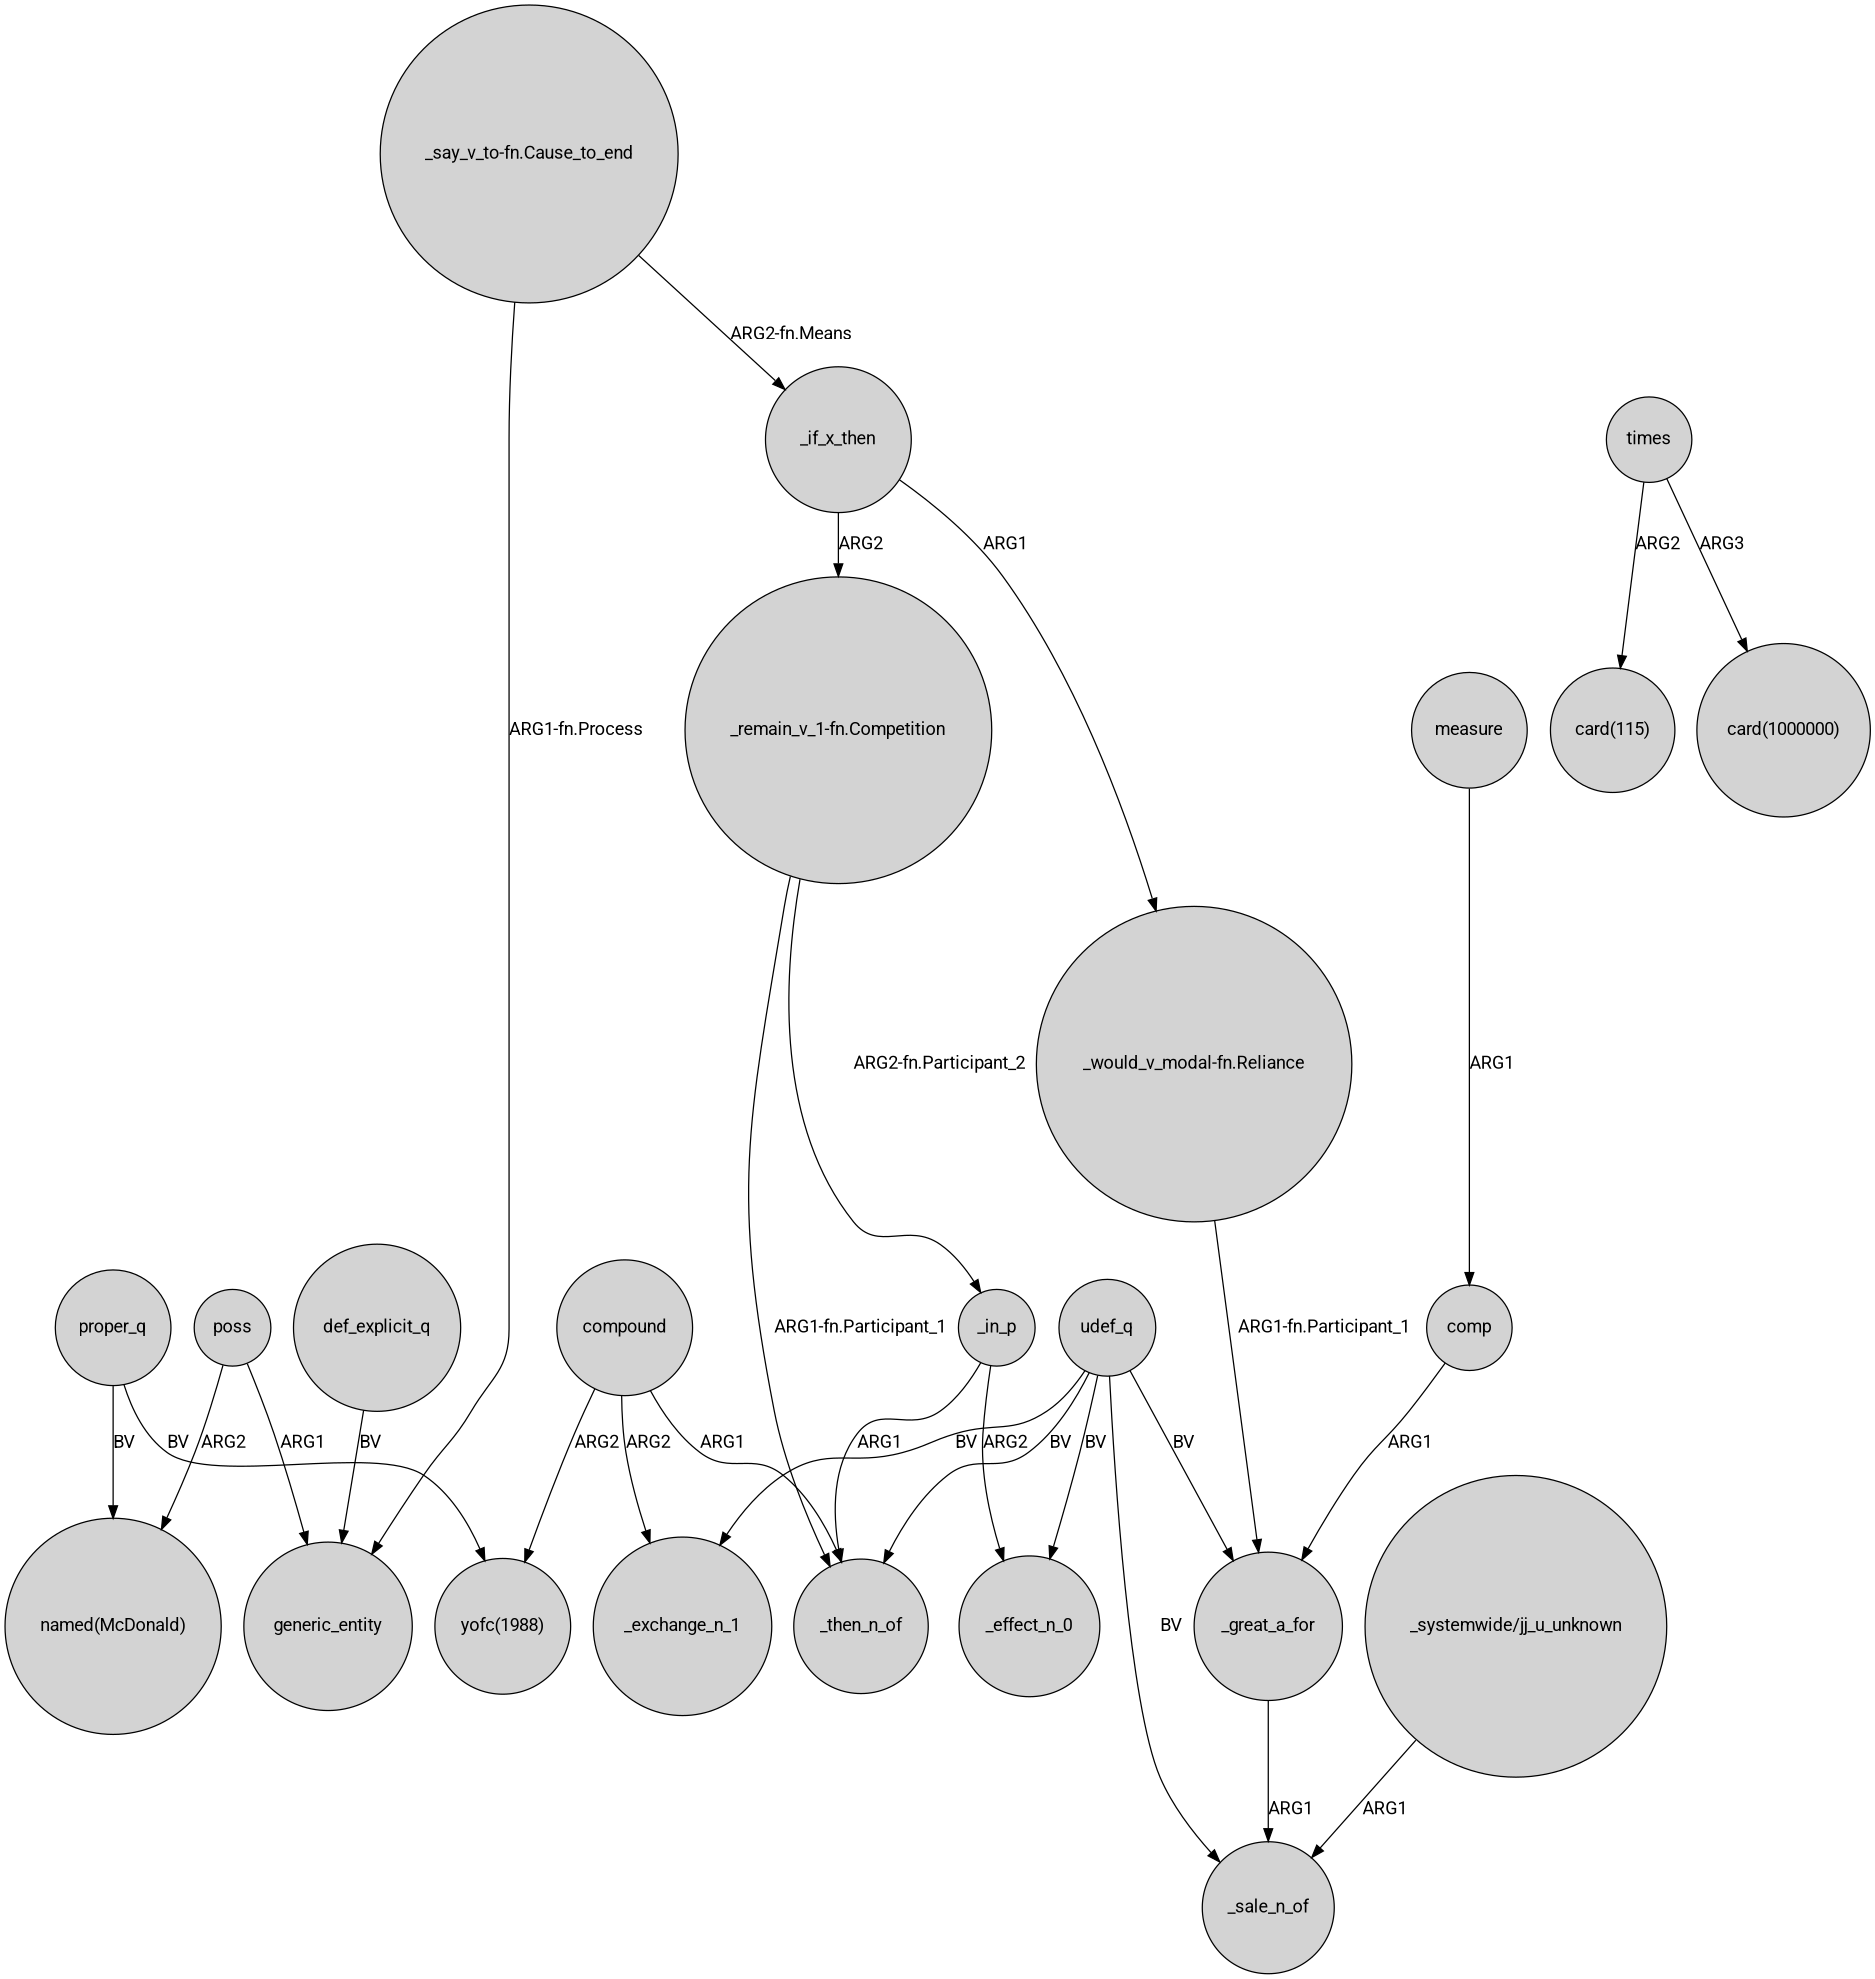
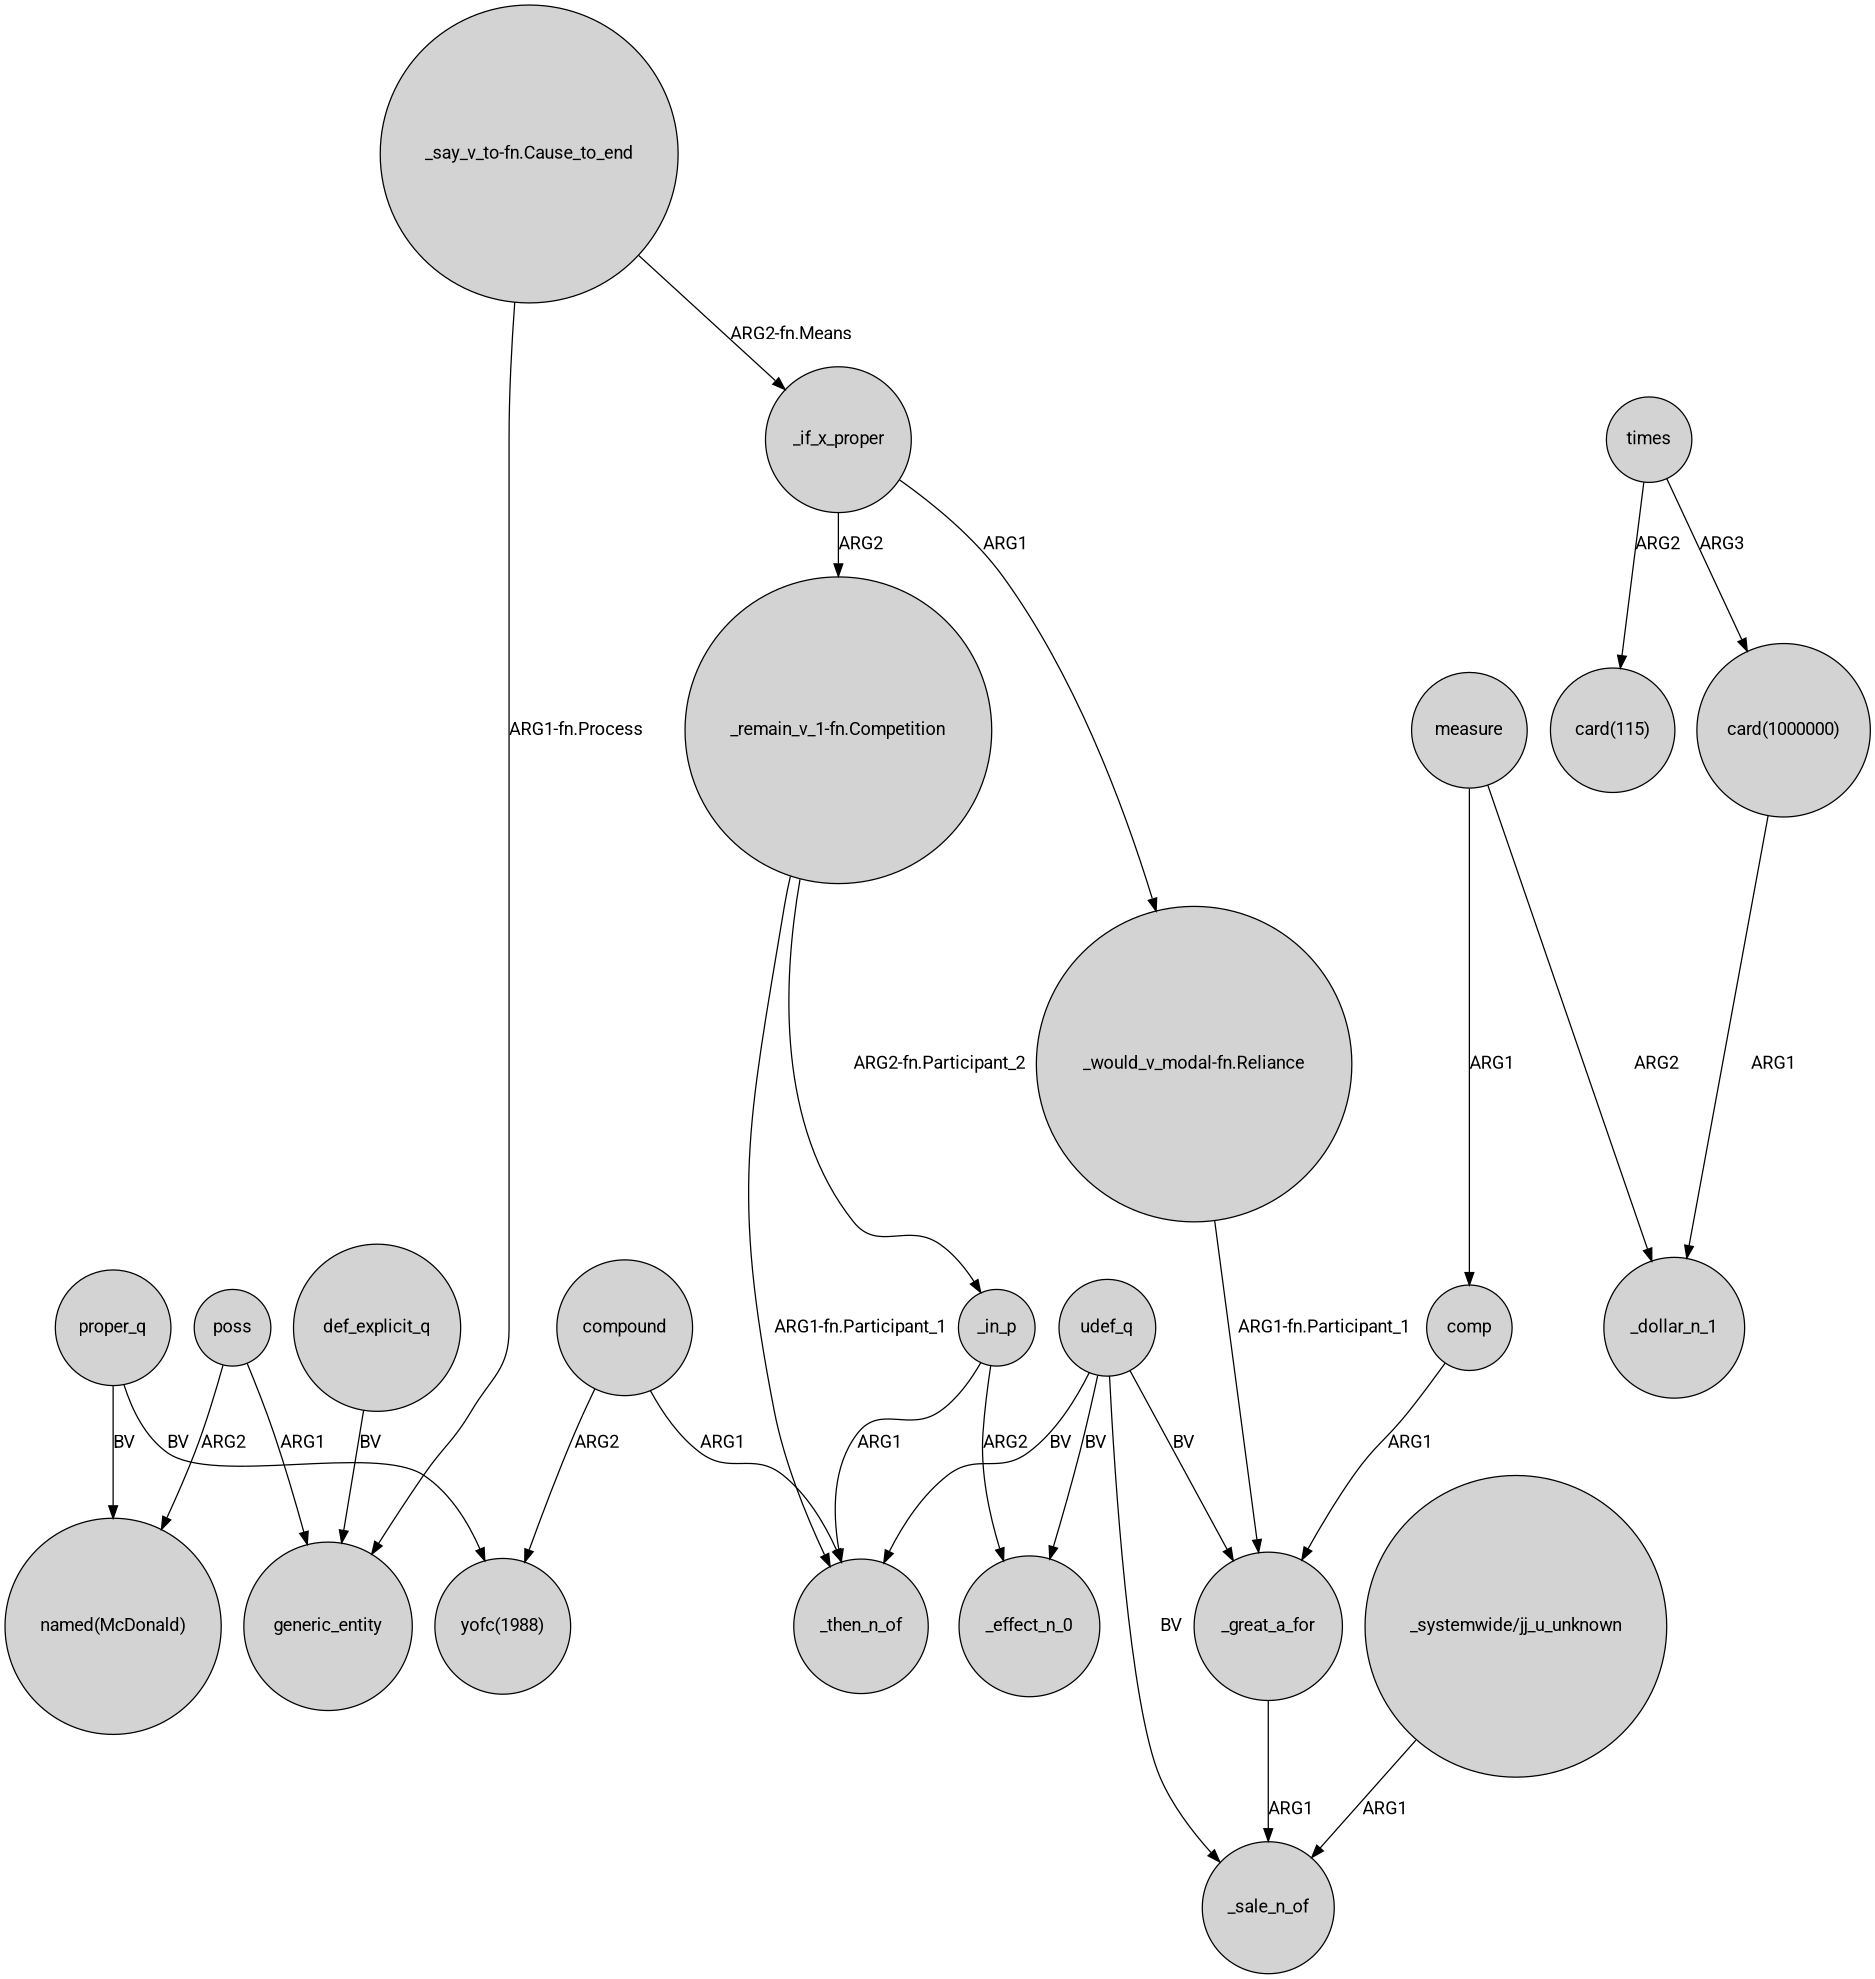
(838, 440) -> (838, 440)
none -> (1674, 1328)
(683, 1626) -> none
